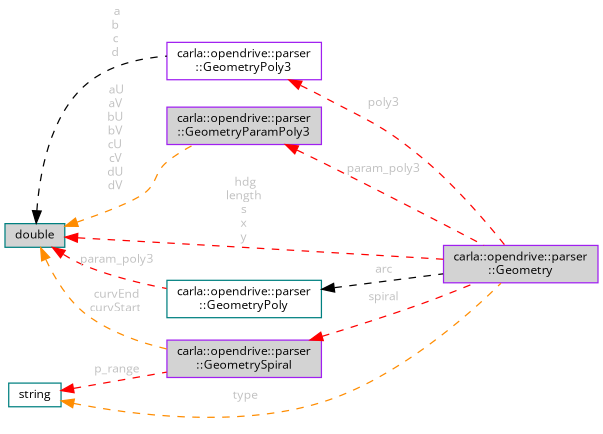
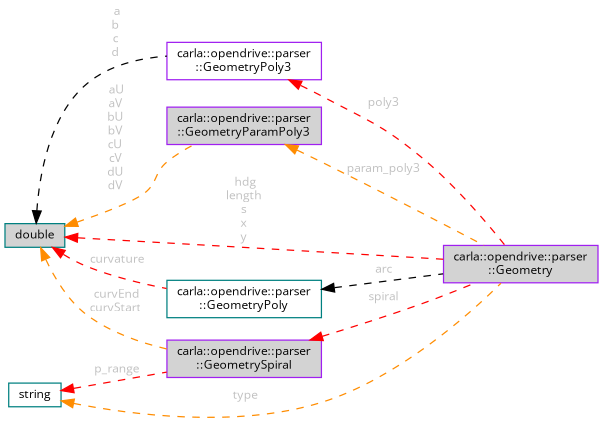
(391, 197) -> (391, 197)
(116, 260) -> (116, 260)
